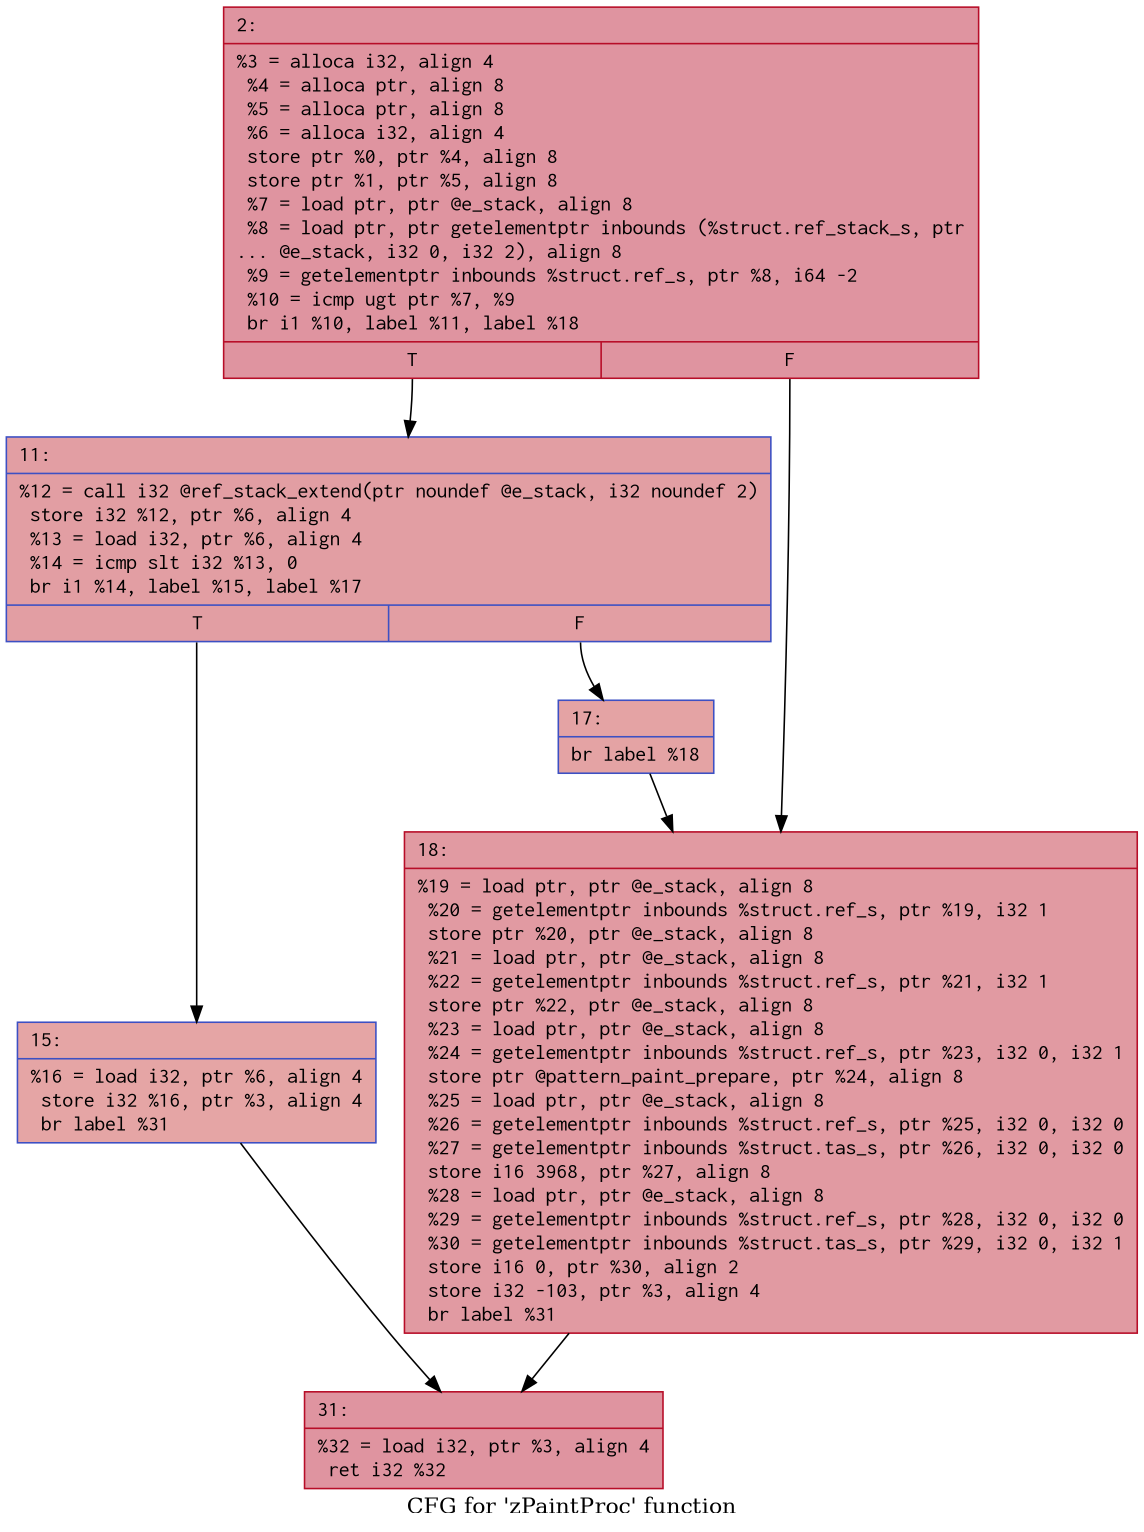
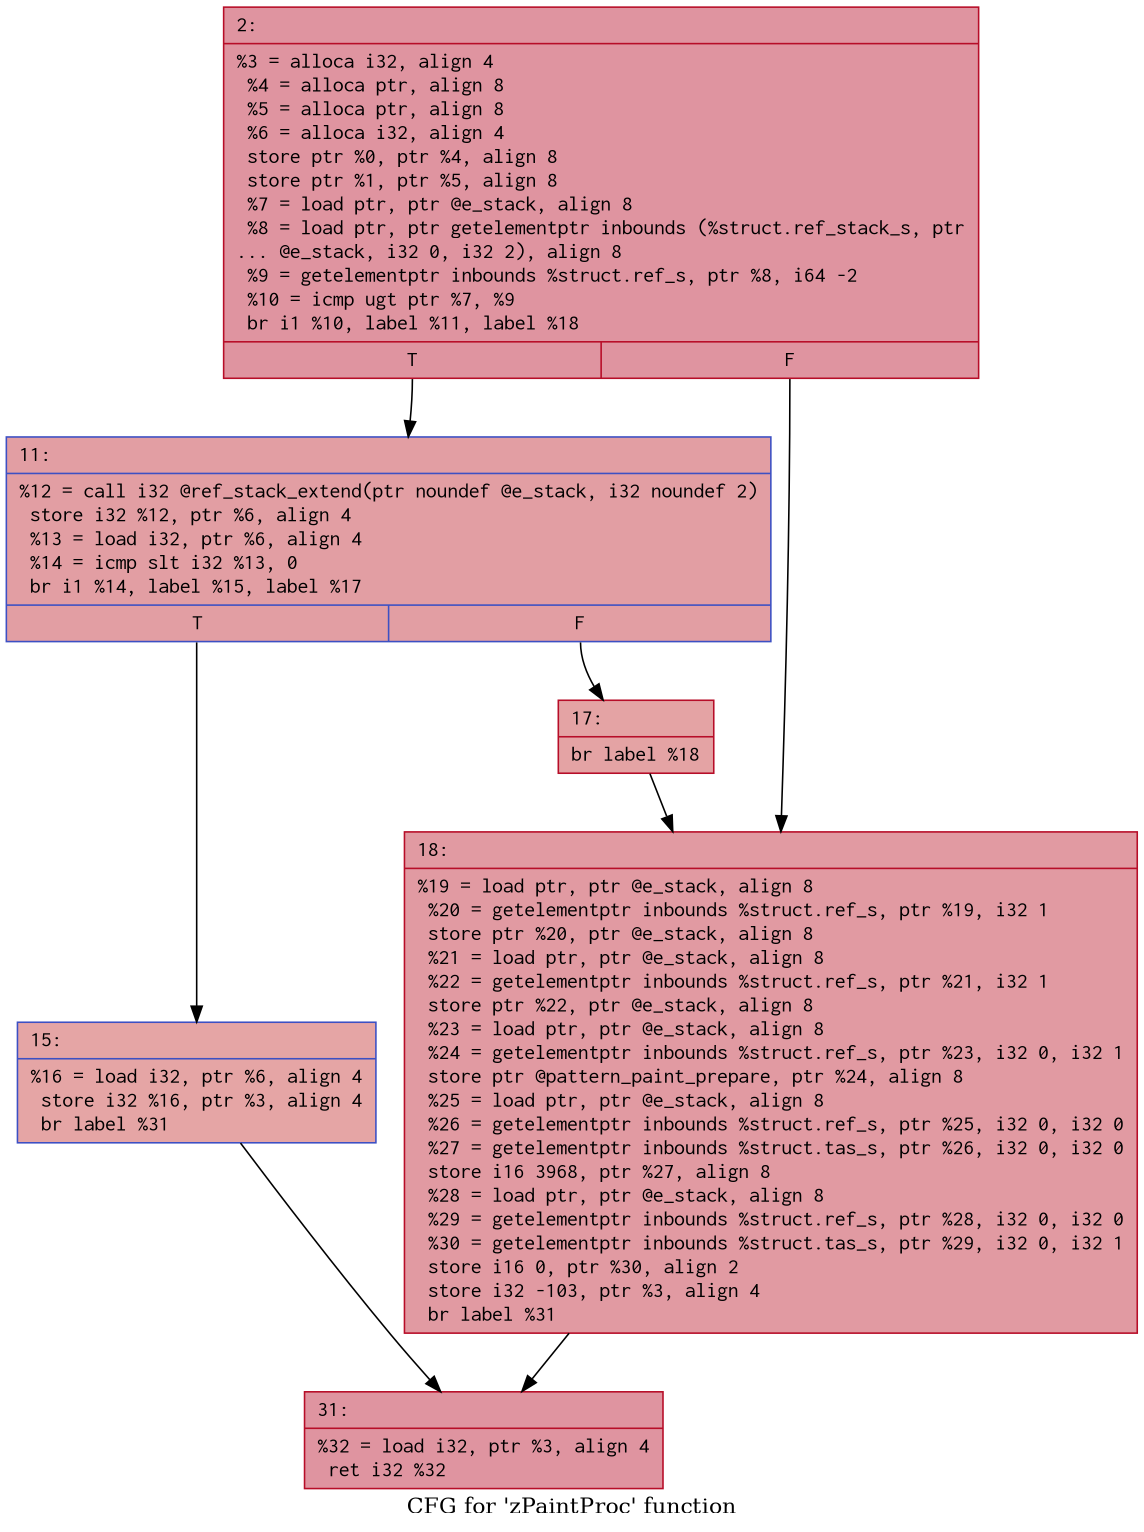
(636, 737) -> (636, 737)
